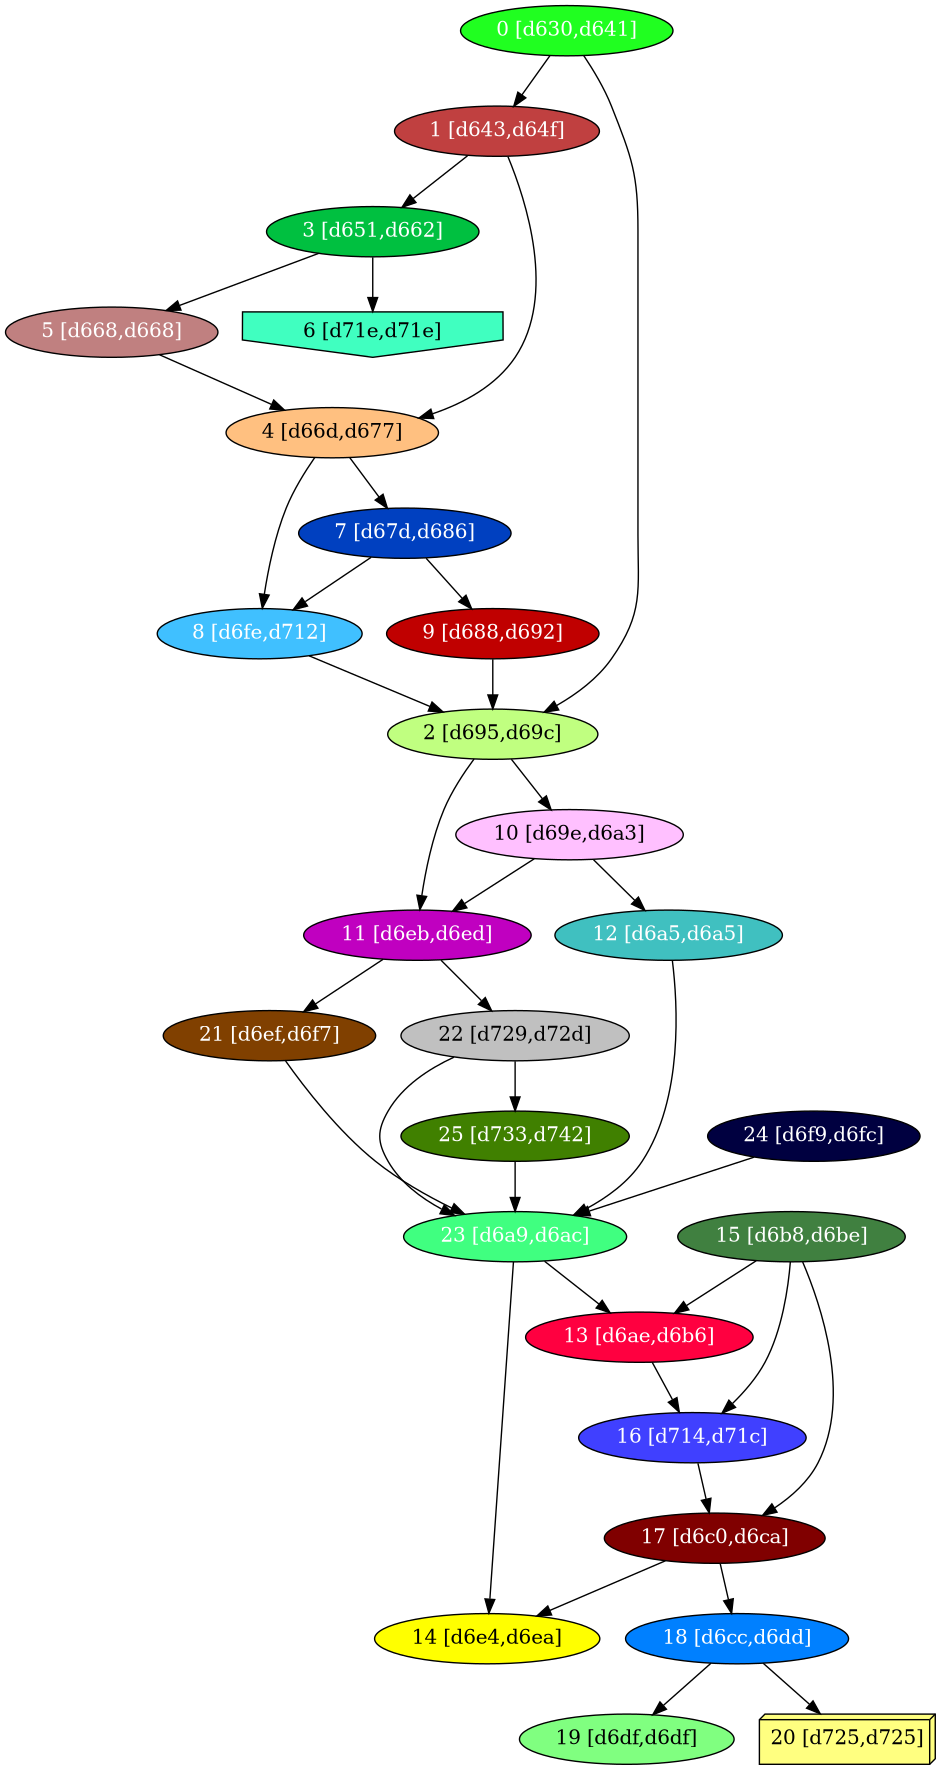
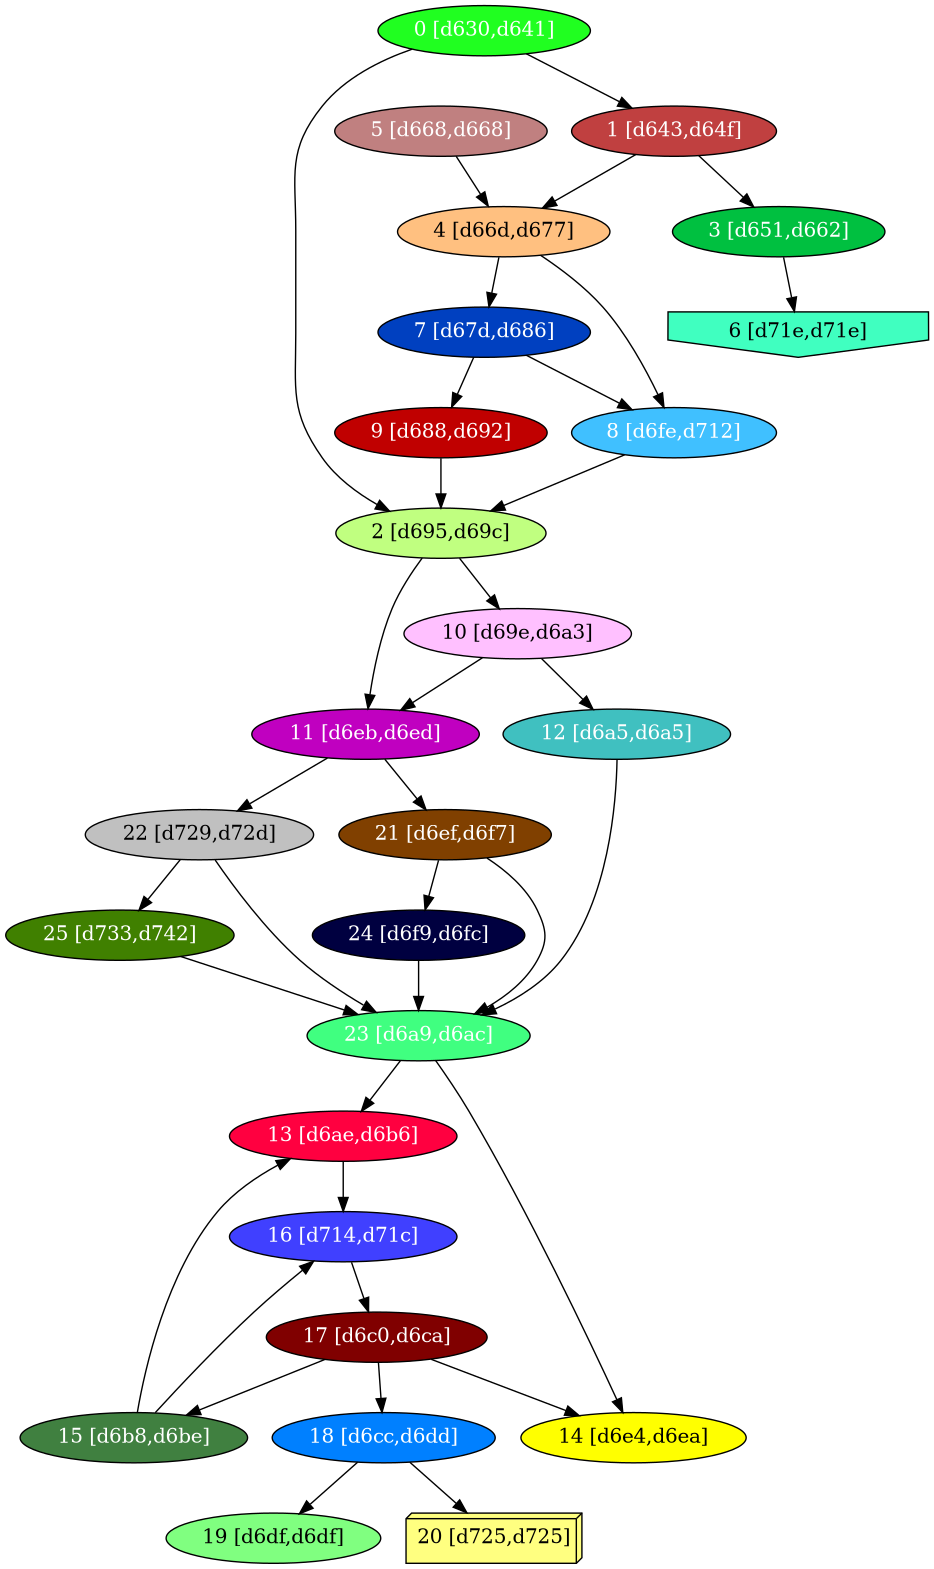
(249, 279) -> none
none -> (434, 878)
(833, 1393) -> (262, 1385)
